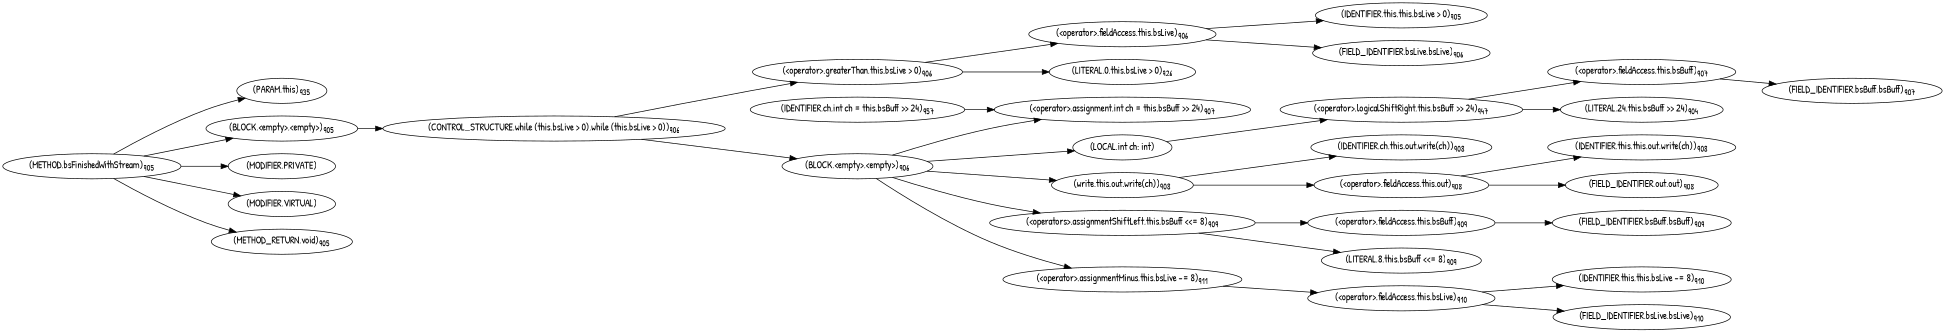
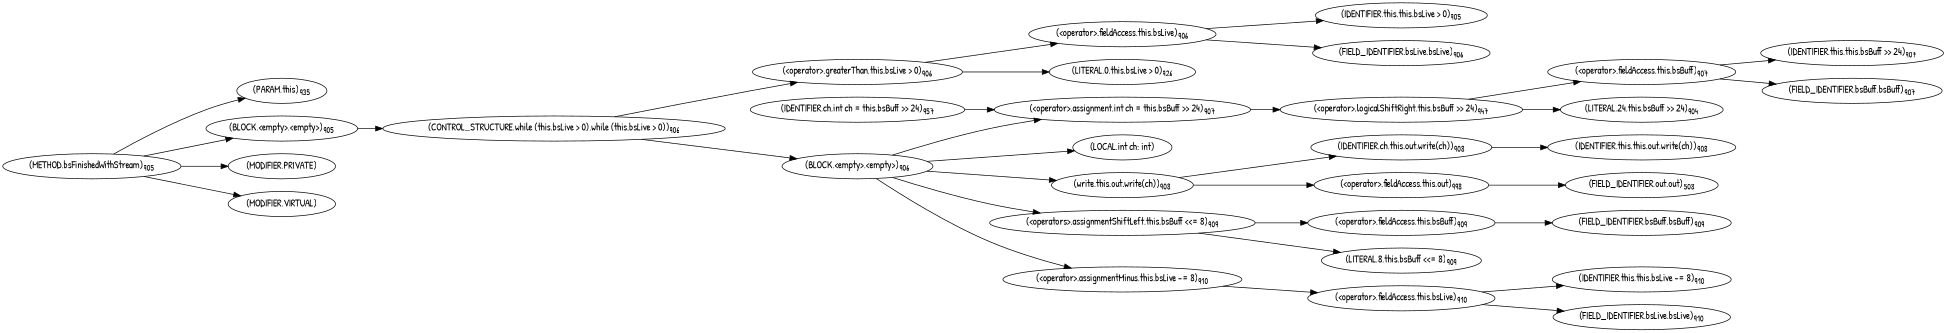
none -> (1852, 53)
(1243, 131) -> (1262, 110)
(1517, 167) -> (1516, 147)
(1457, 184) -> (1457, 184)
(1689, 184) -> (1689, 184)
(282, 242) -> none
(1203, 278) -> (1203, 278)
